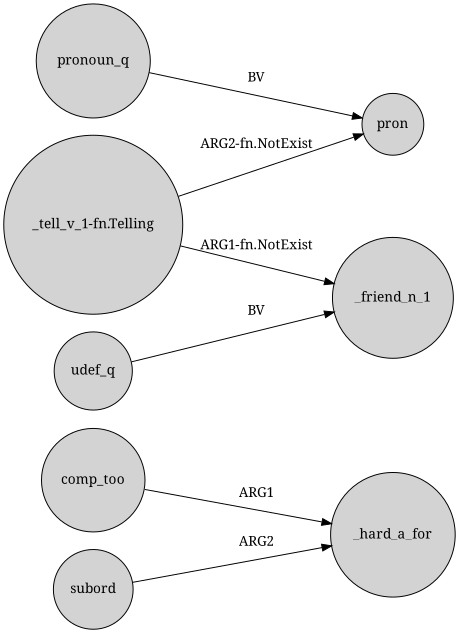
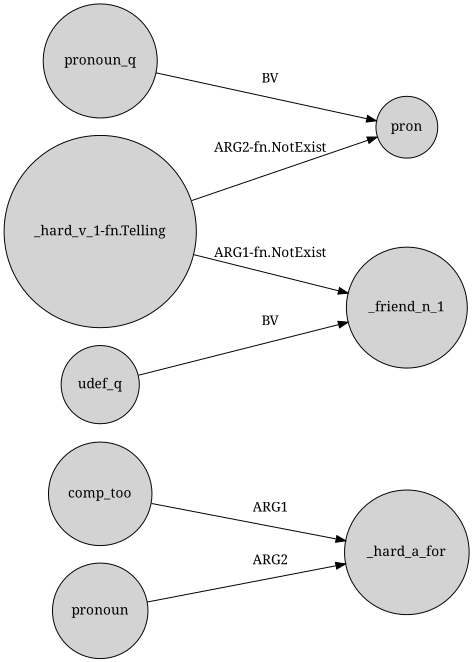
(93, 225) -> (100, 232)
(93, 589) -> (100, 611)
